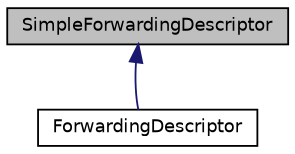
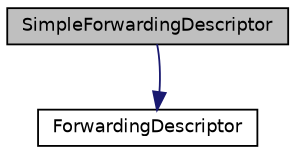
(136, 86) -> (160, 68)
